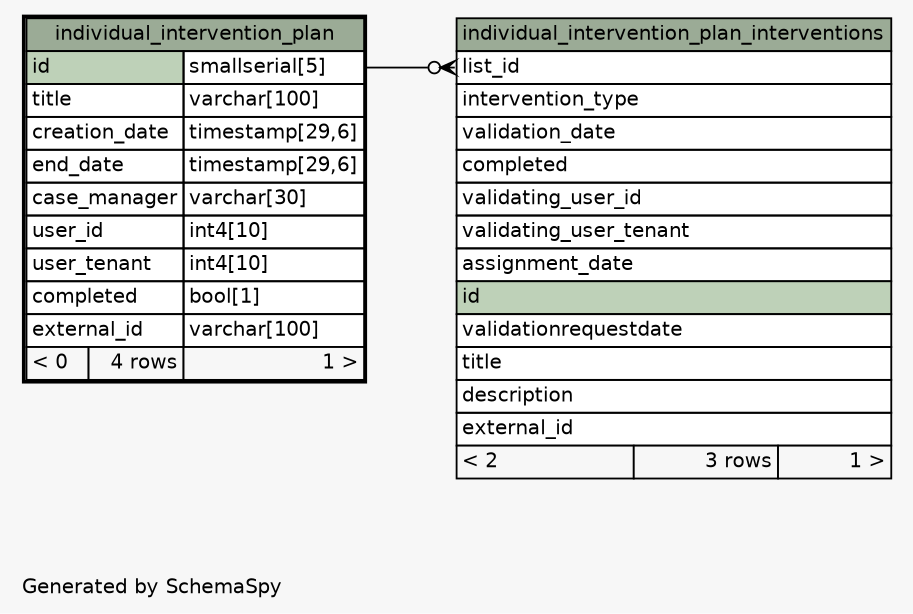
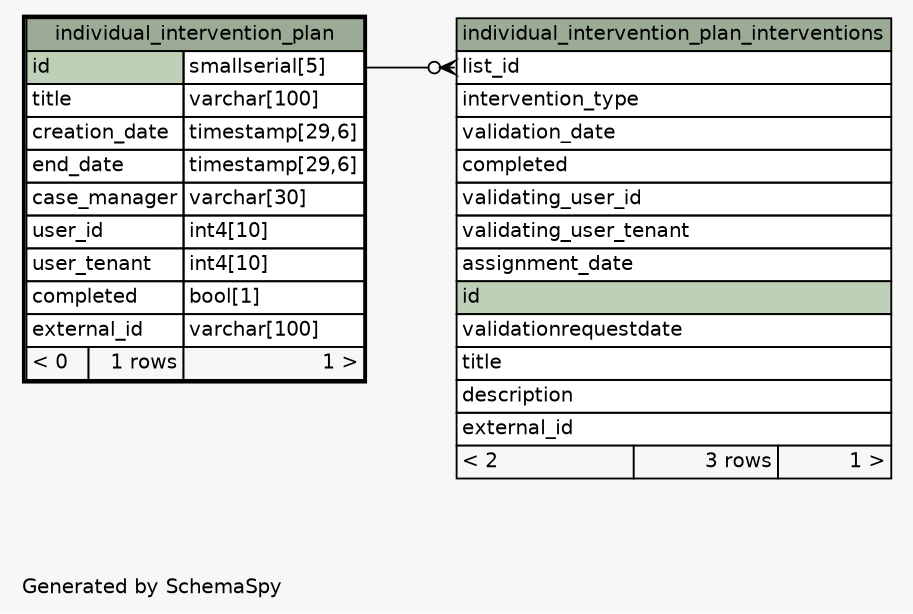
(144, 363) -> (144, 363)
